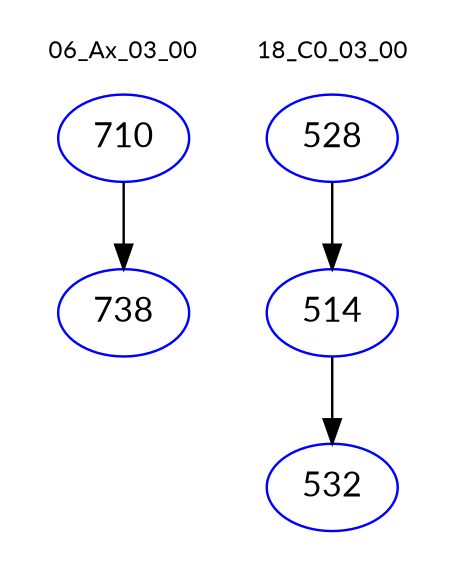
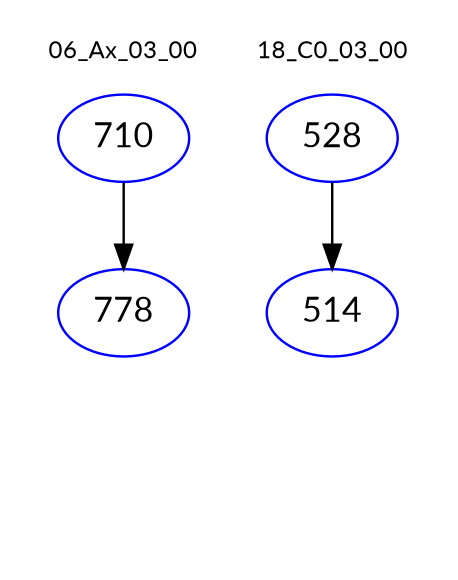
(124, 313) -> (124, 313)
(332, 487) -> none
